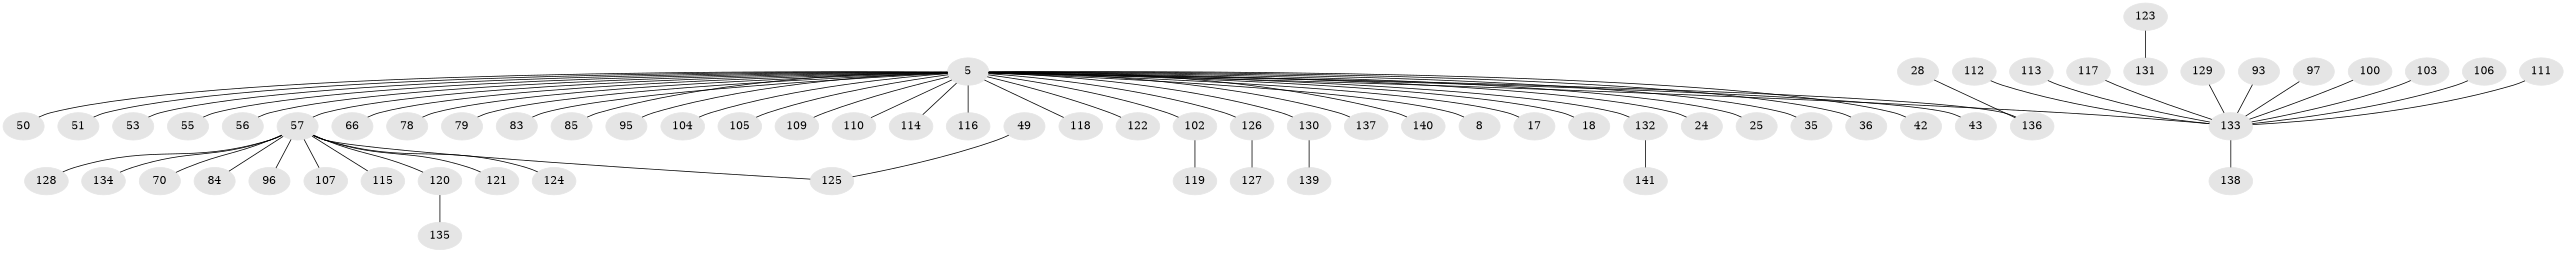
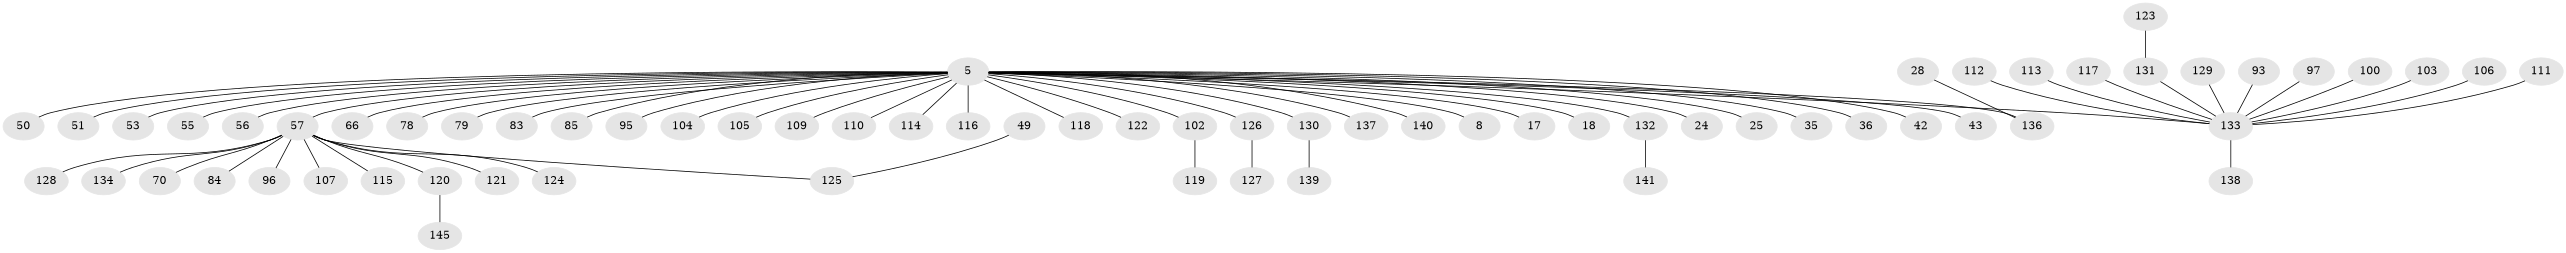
none -> (2188, 99)
(440, 236) -> (440, 236)
